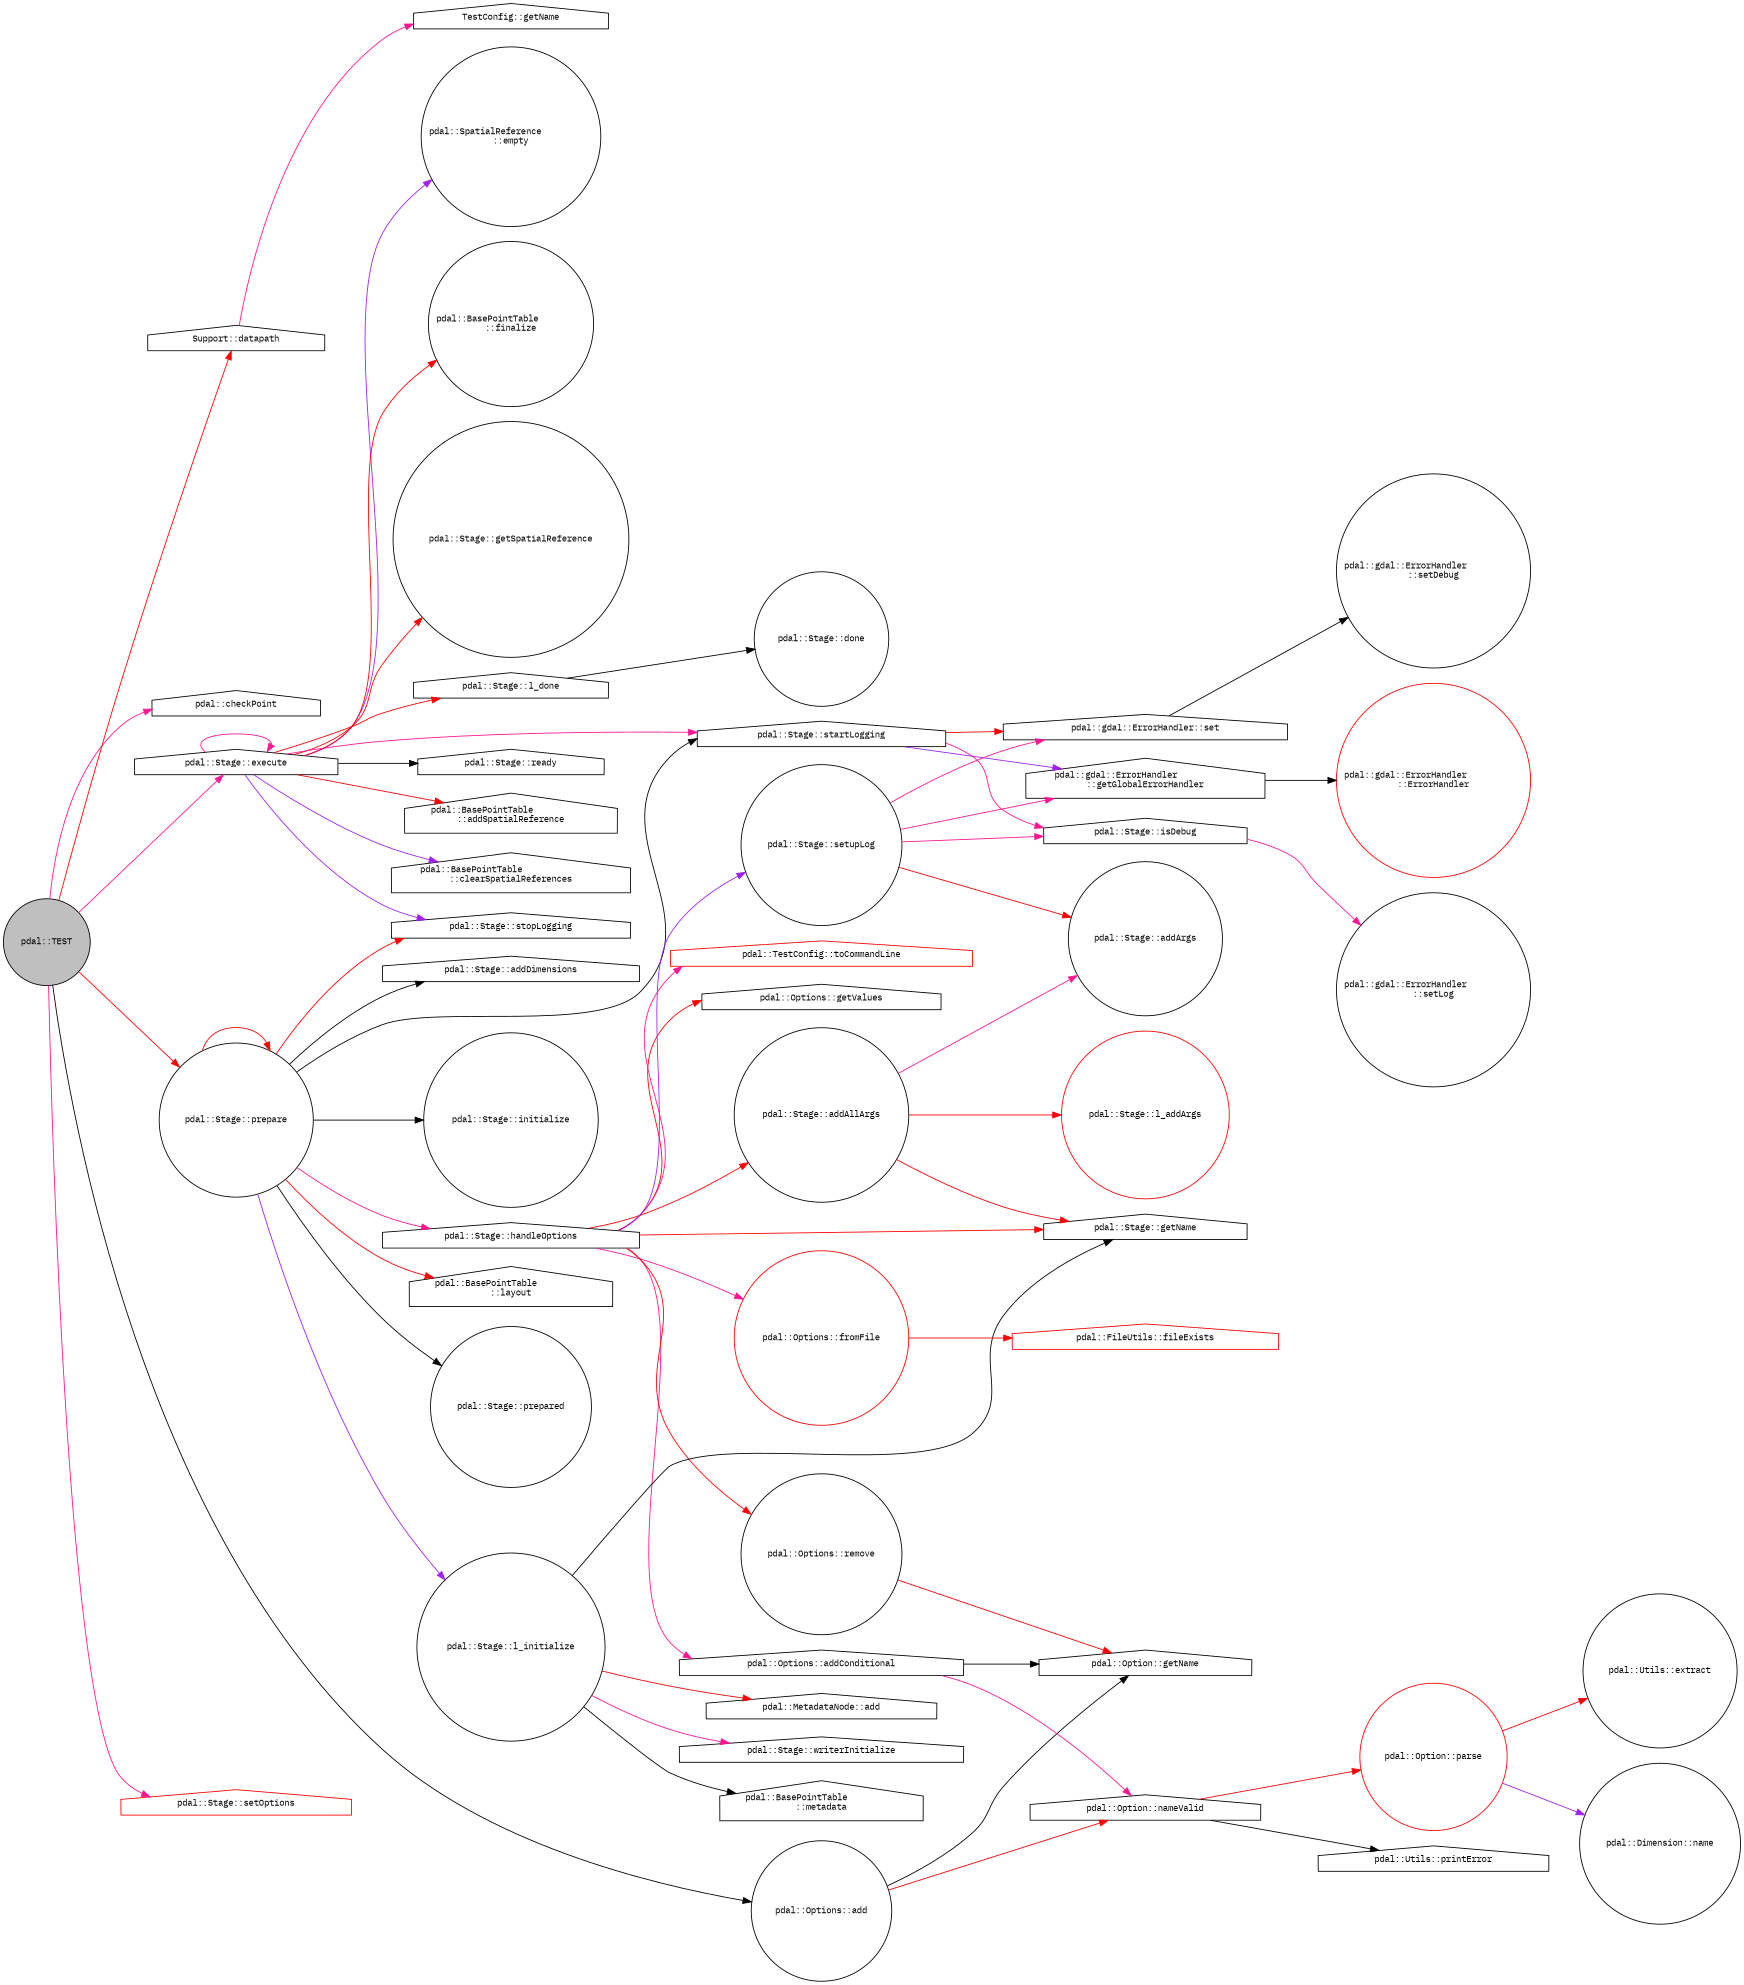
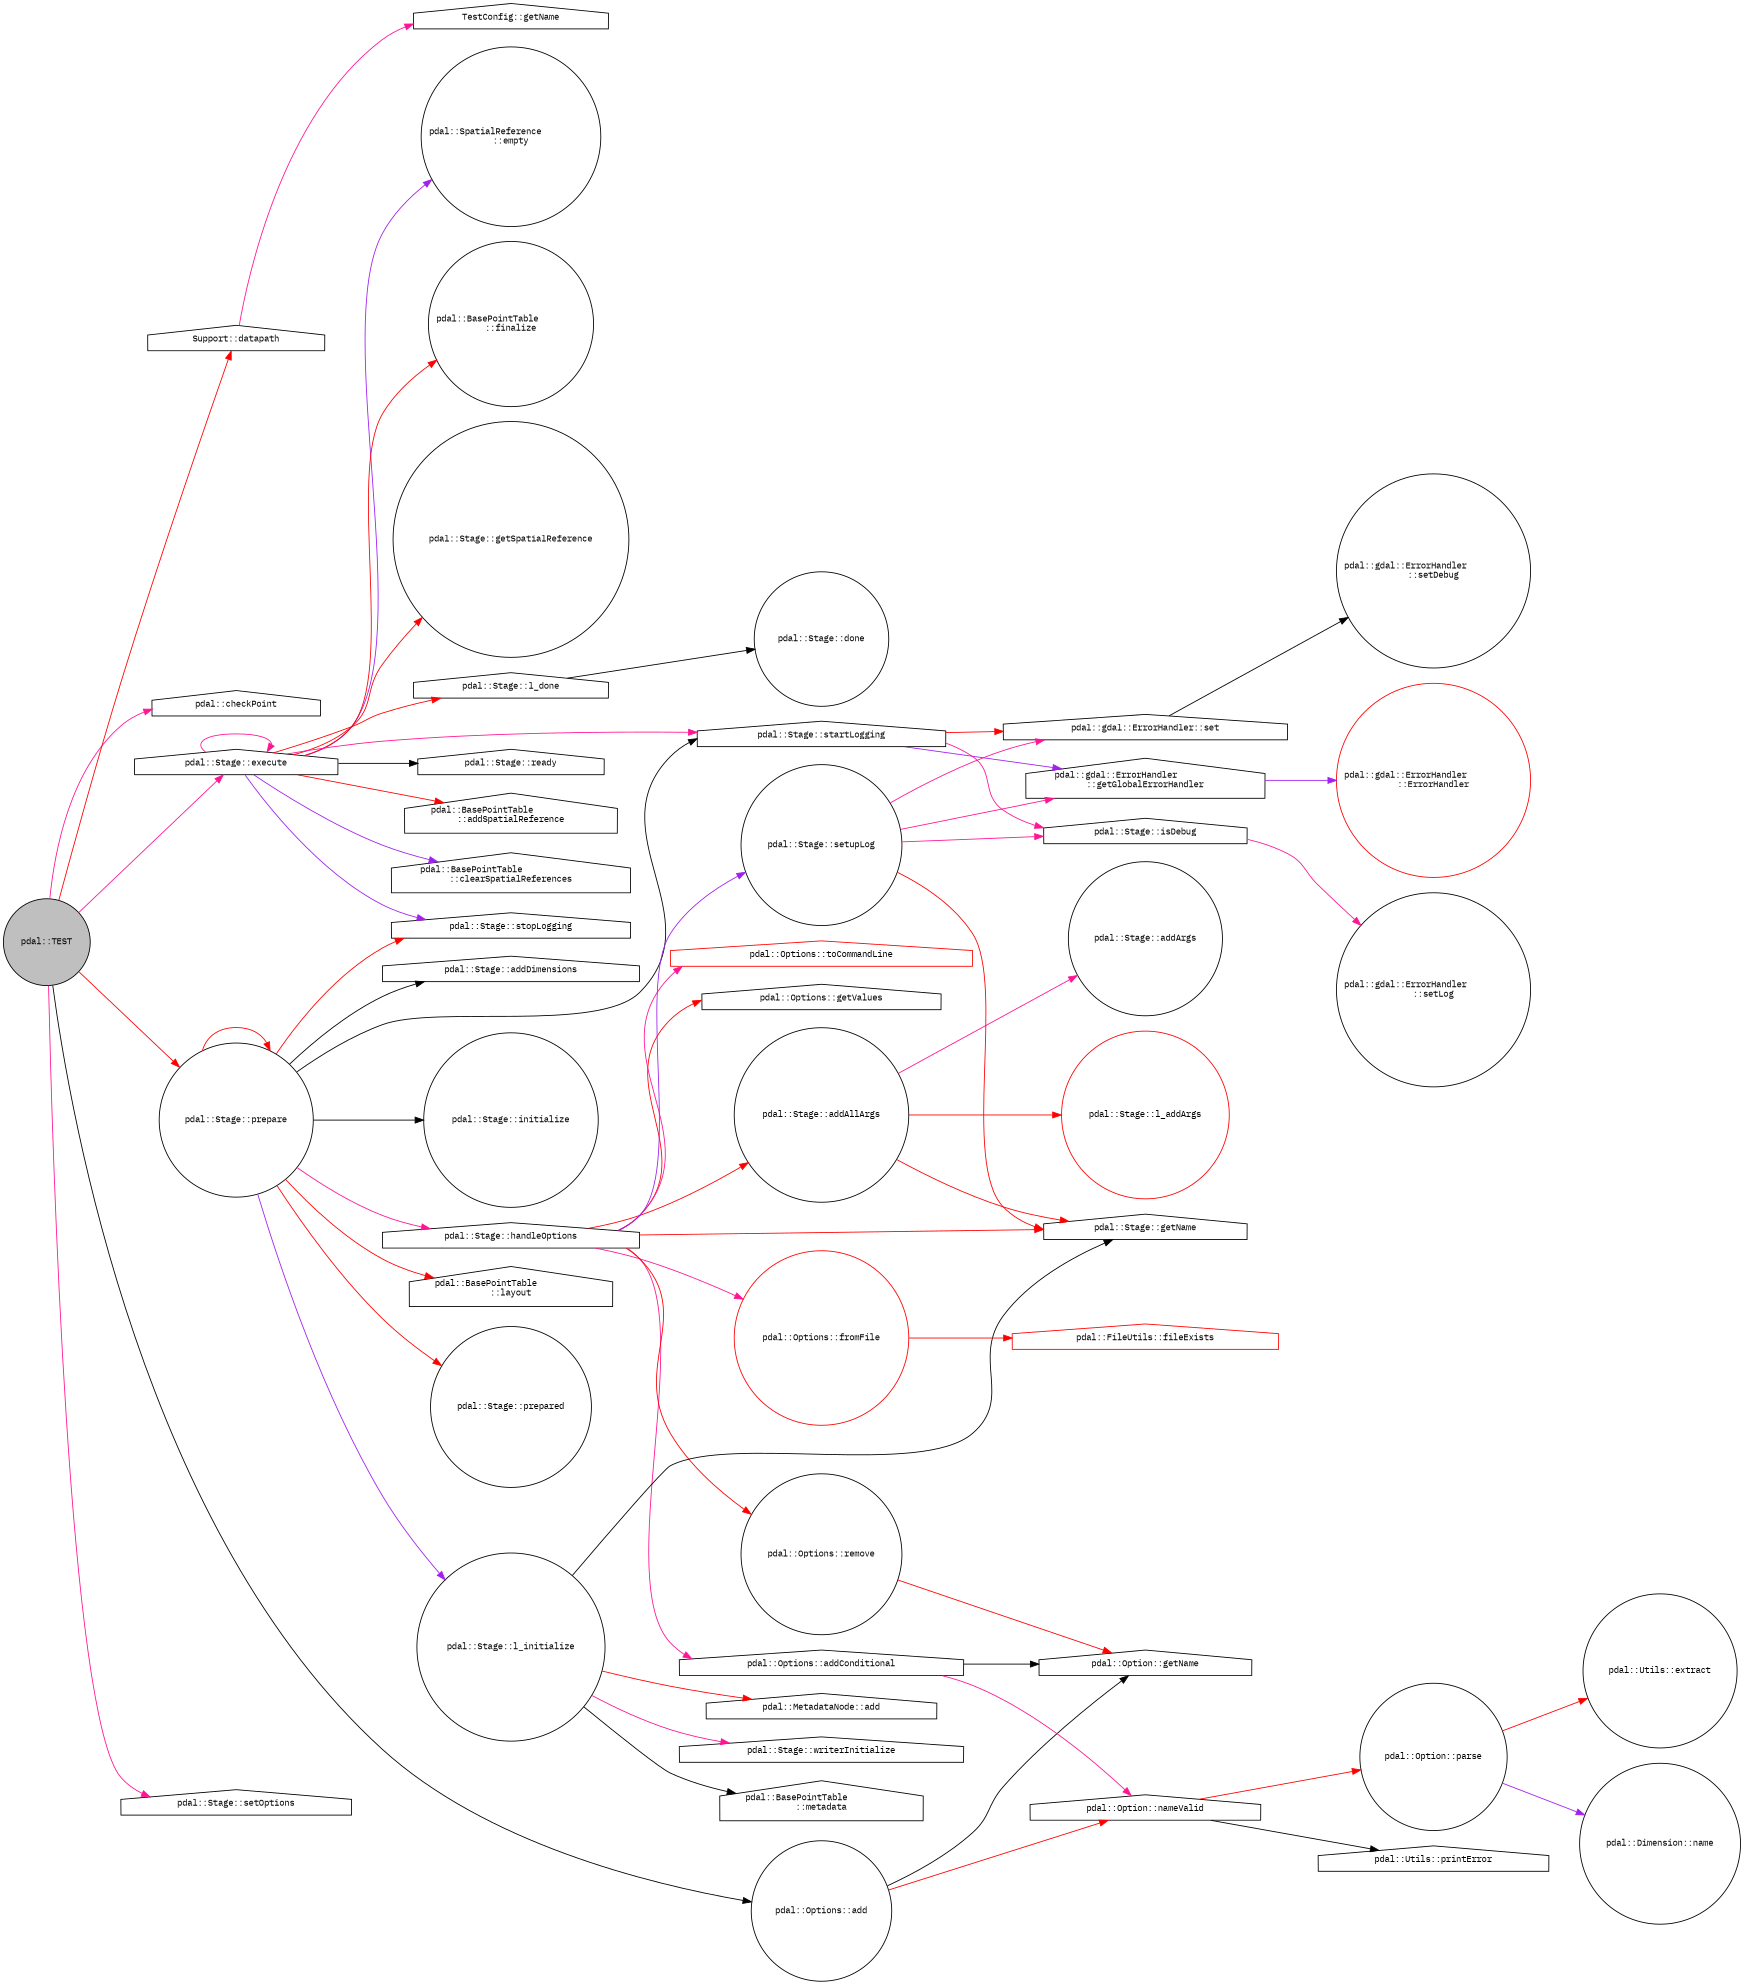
(1296, 780) -> (1296, 780)
(981, 891) -> (985, 1041)
(821, 955) -> (821, 955)
(347, 1281) -> (347, 1281)
(1433, 1757) -> (1433, 1757)
(236, 1804) -> (236, 1804)
